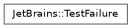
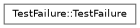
(66, 14) -> (70, 14)
